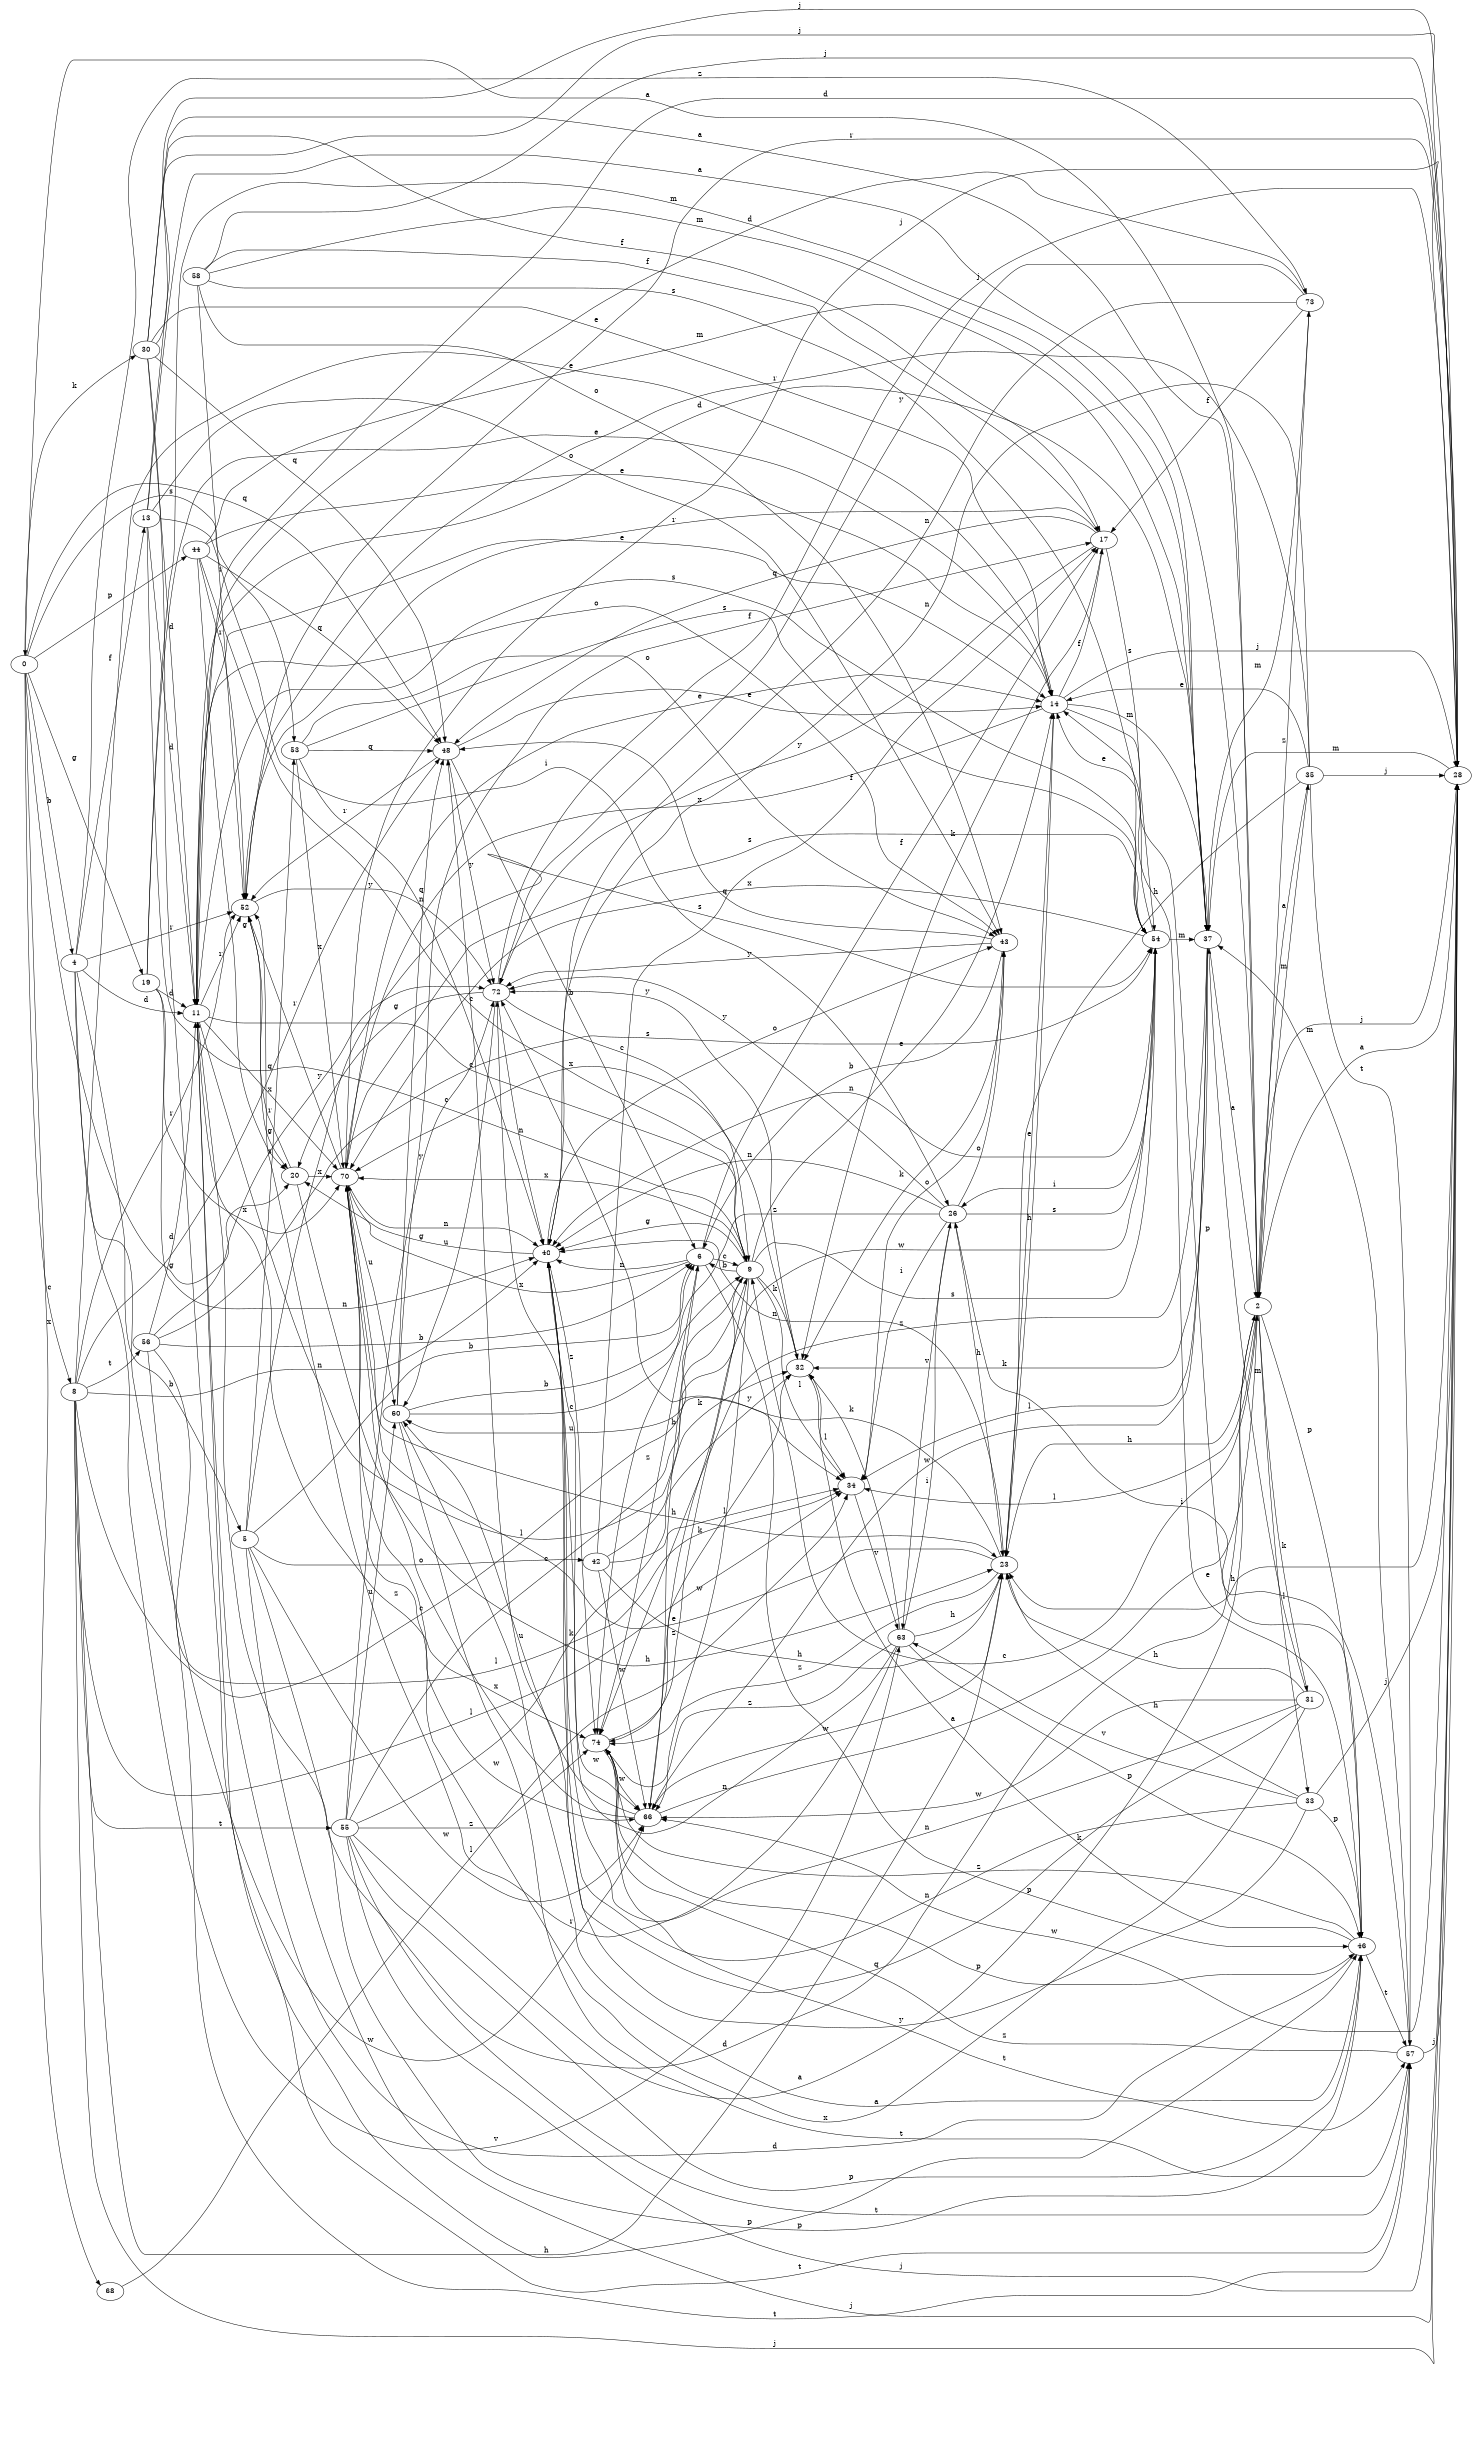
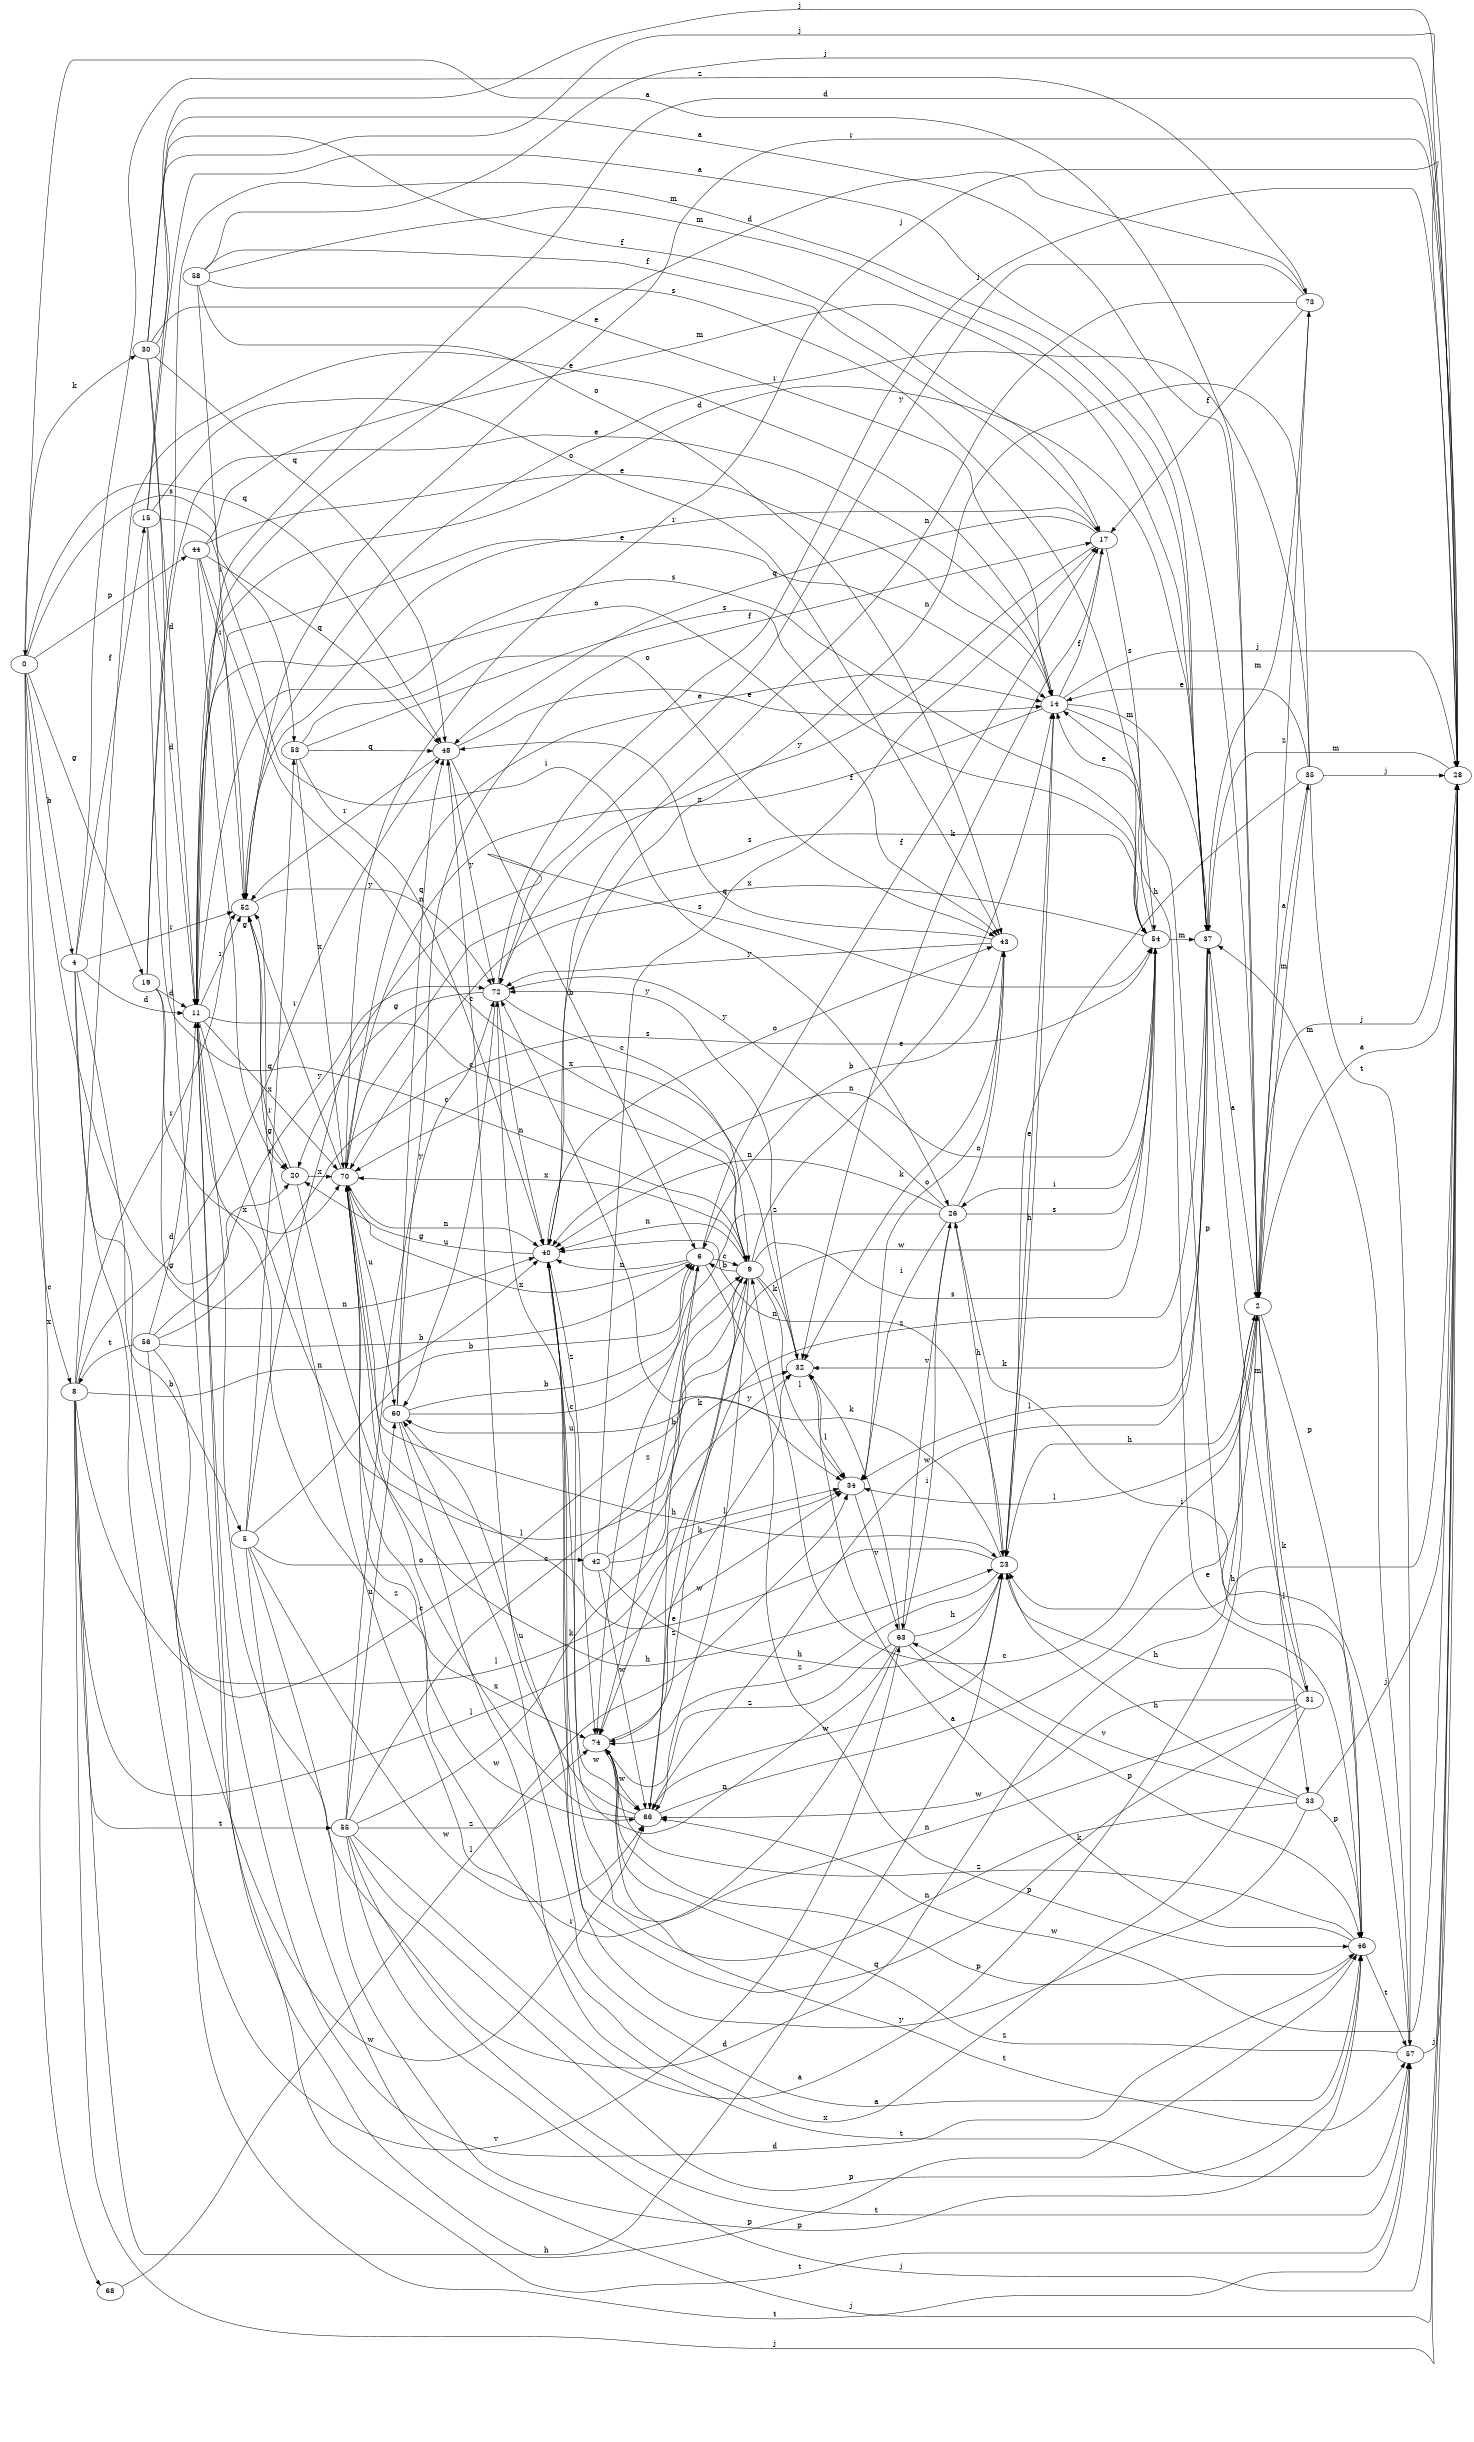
(146, 518) -> (146, 518)
(648, 1222) -> (648, 1222)
(114, 1374) -> (103, 1356)
